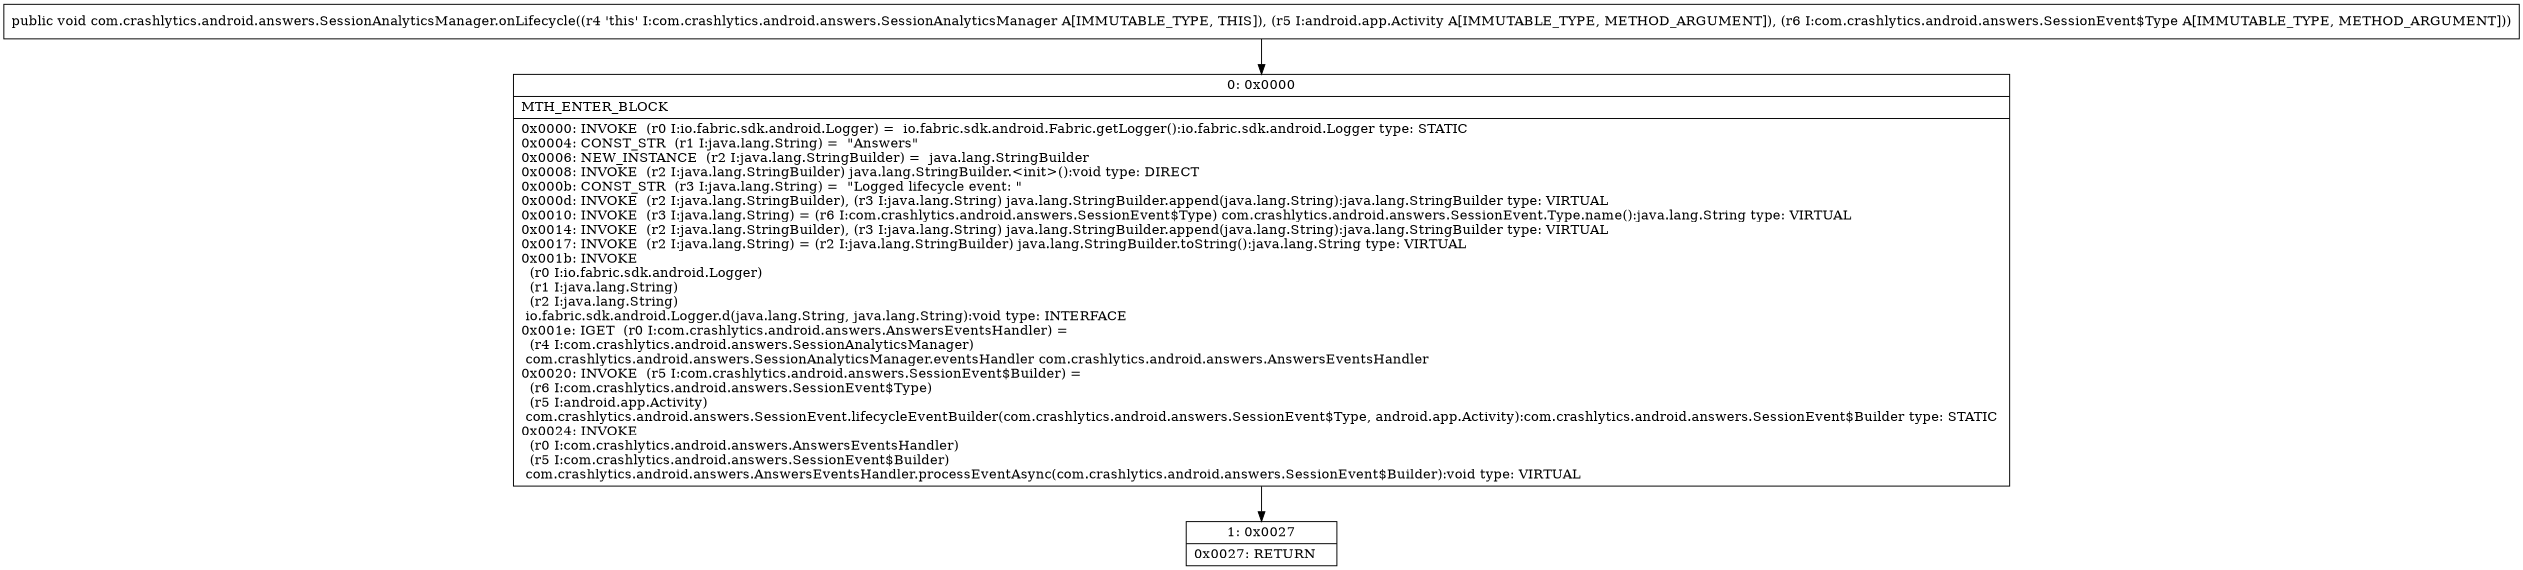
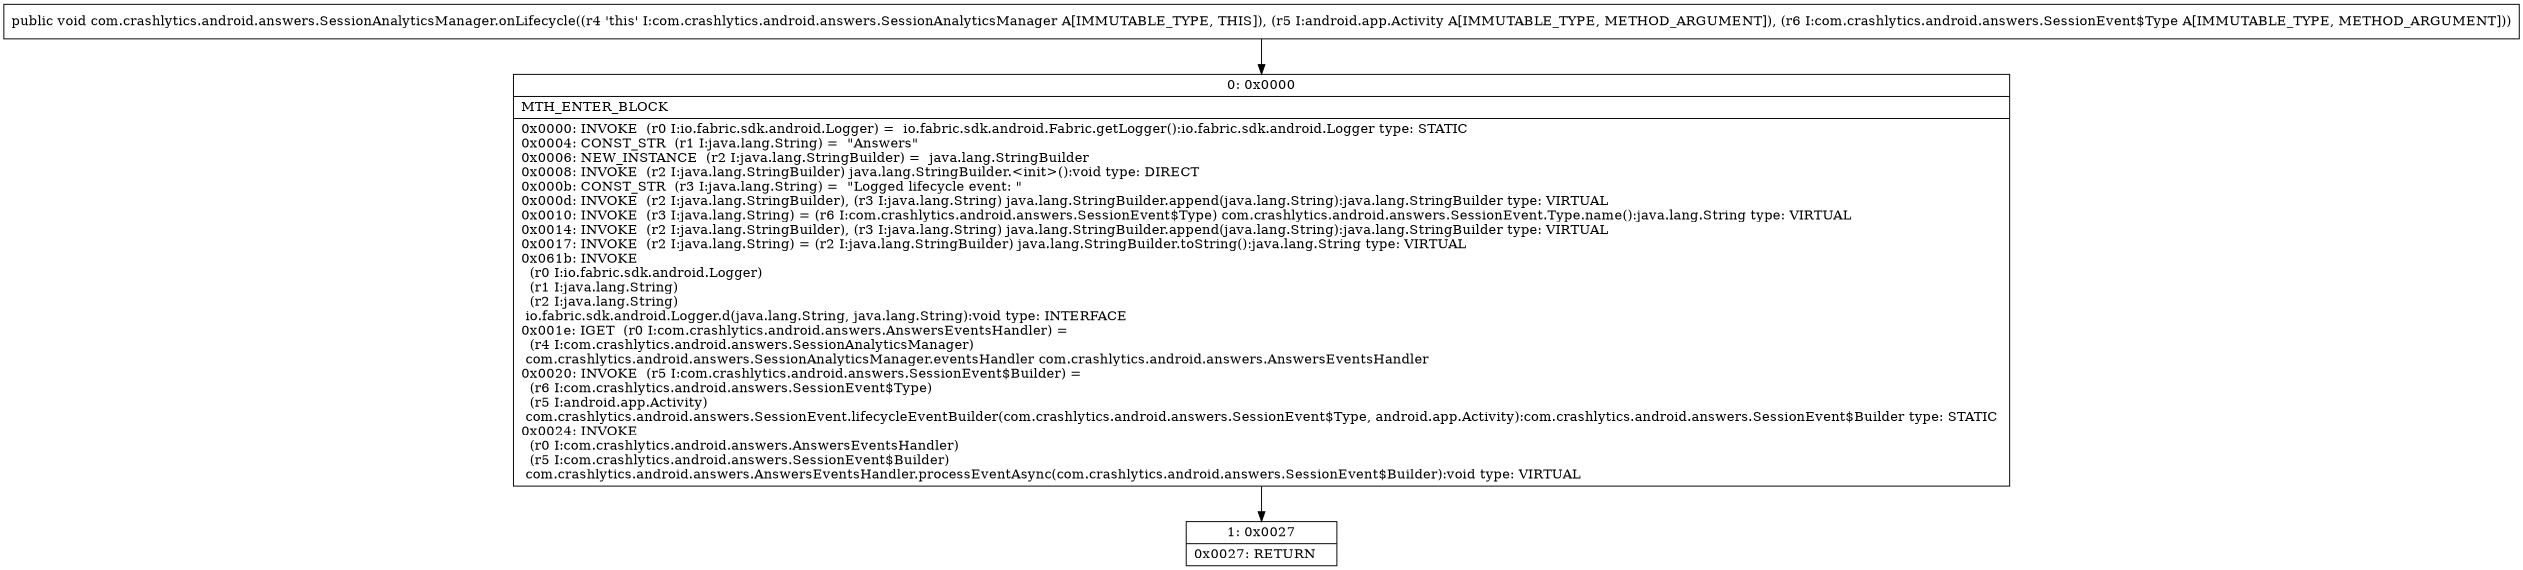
(584, 259) -> (584, 259)
